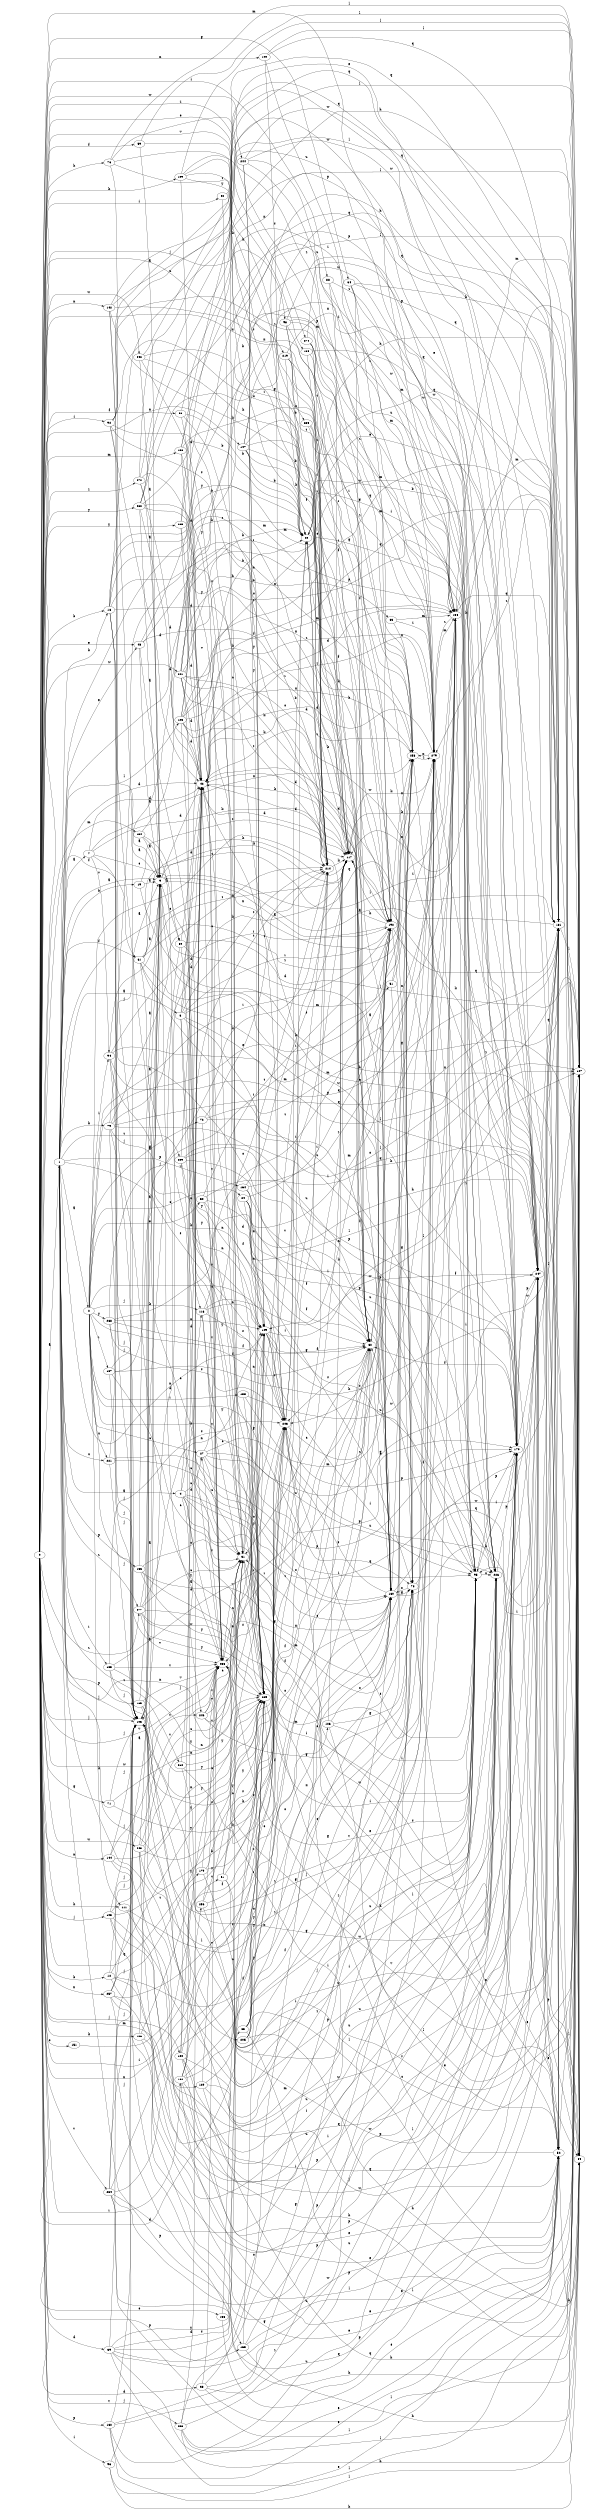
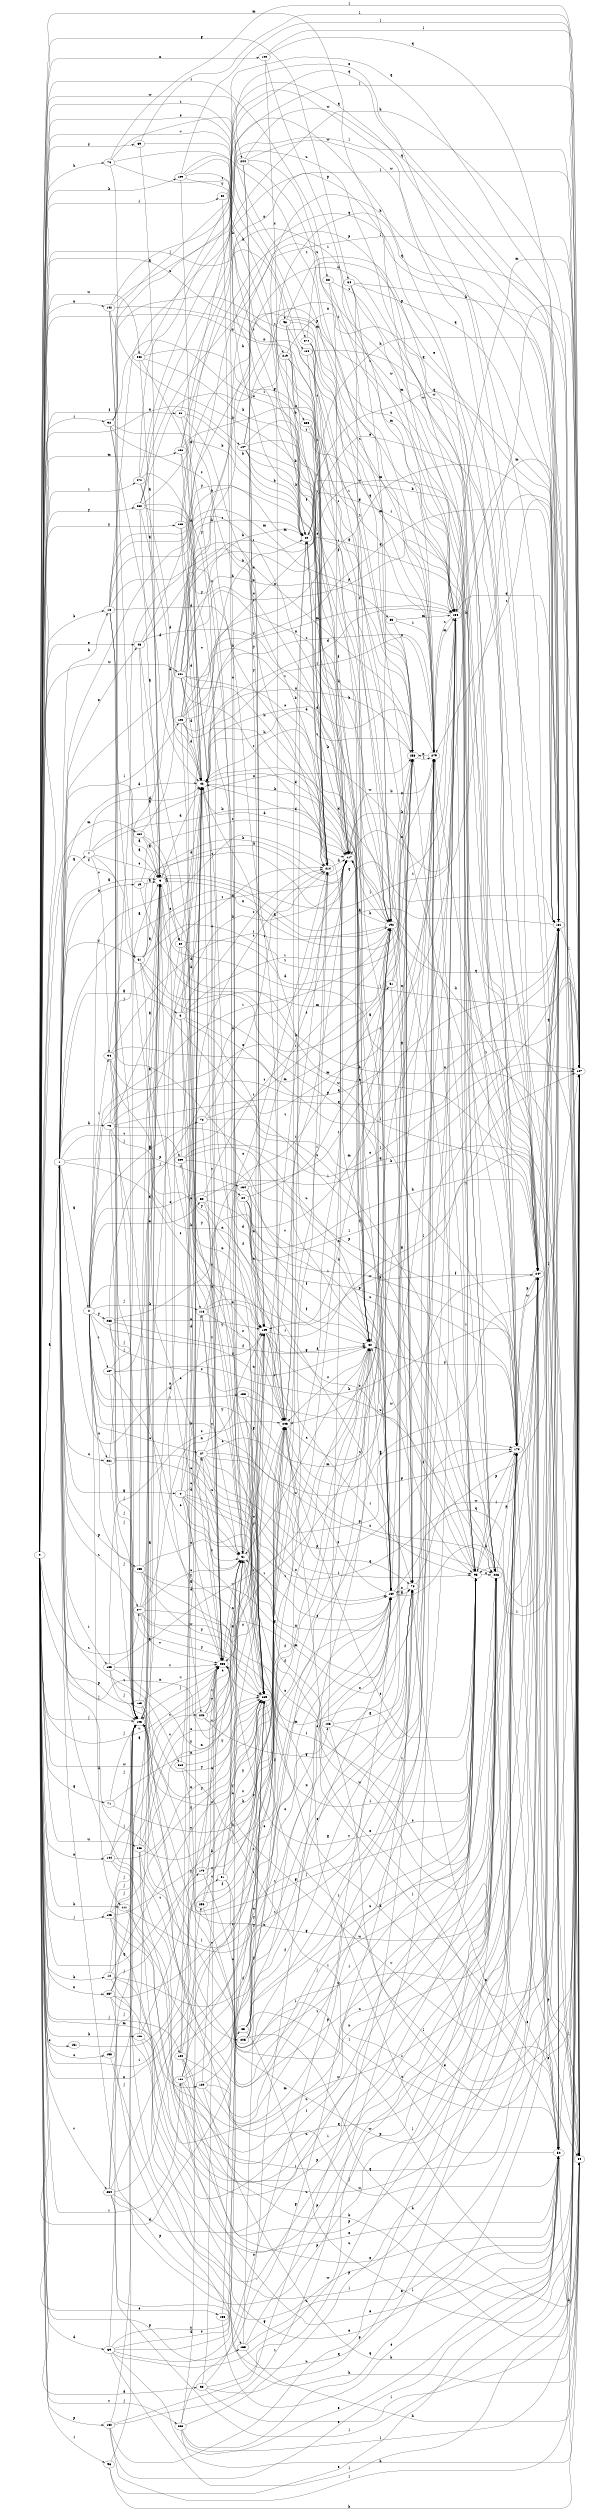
none -> (109, 2055)
